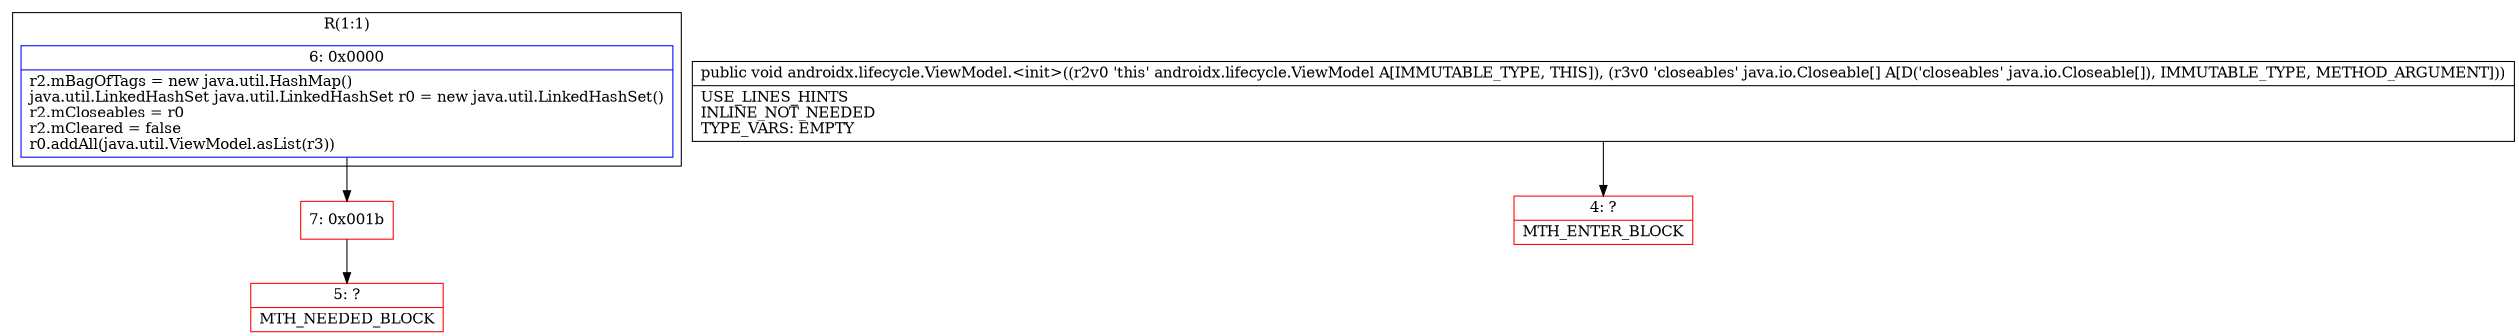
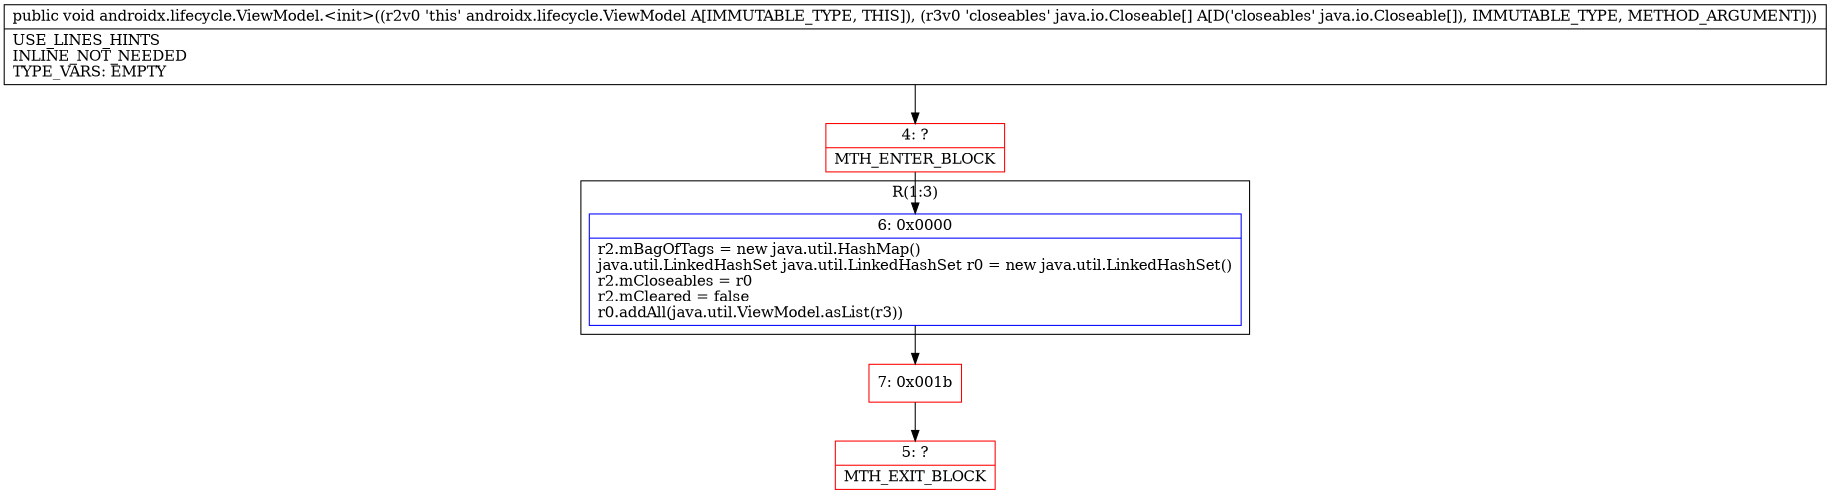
(347, 25) -> (915, 193)
none -> (915, 188)
(347, 319) -> (915, 477)
